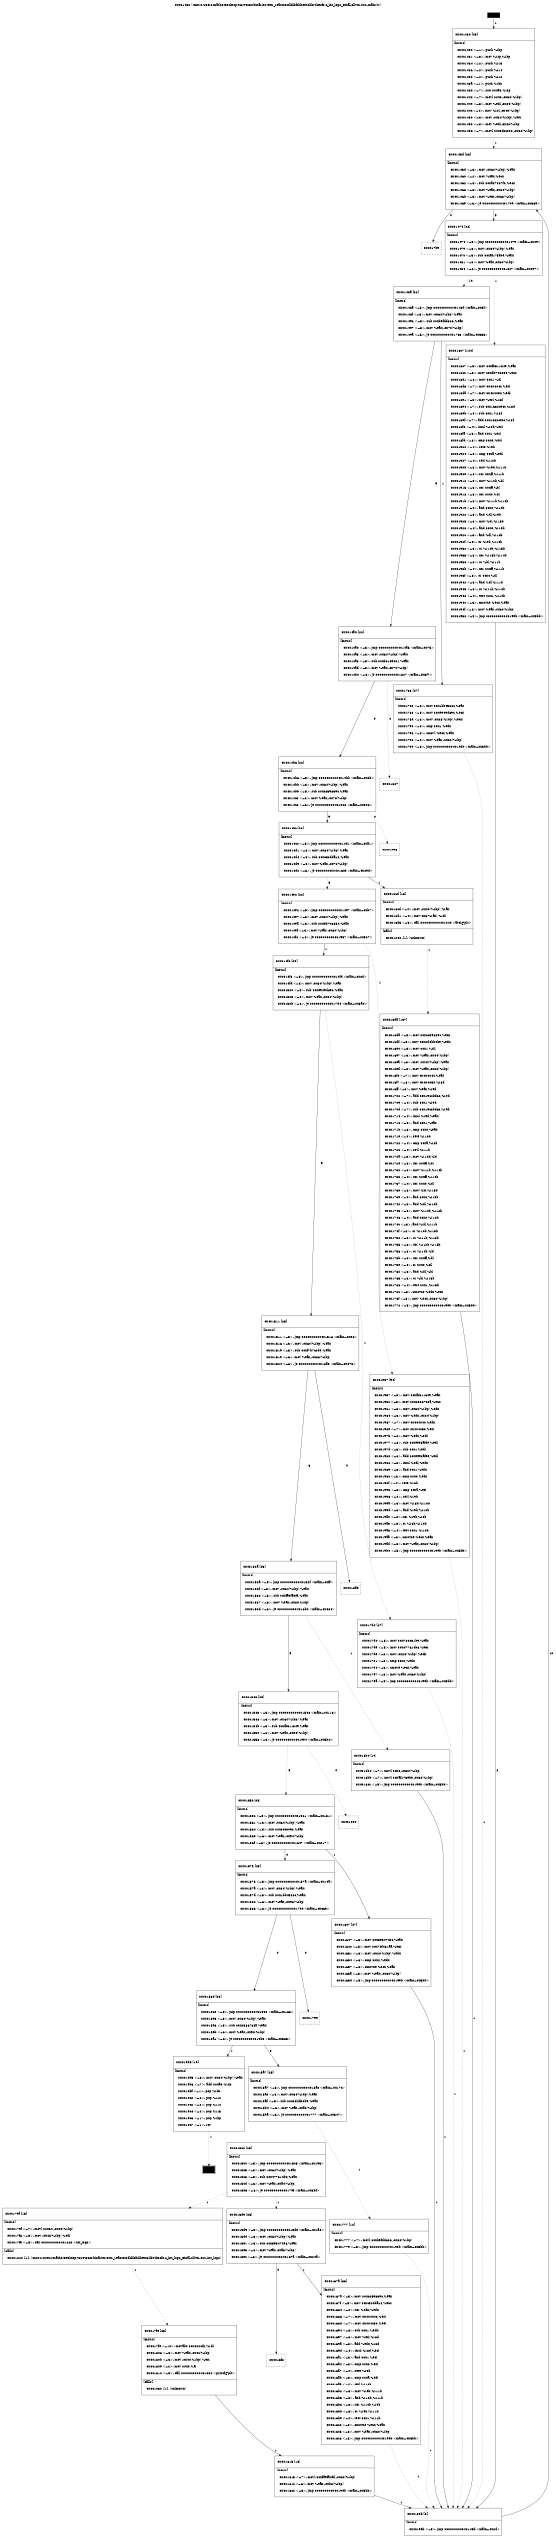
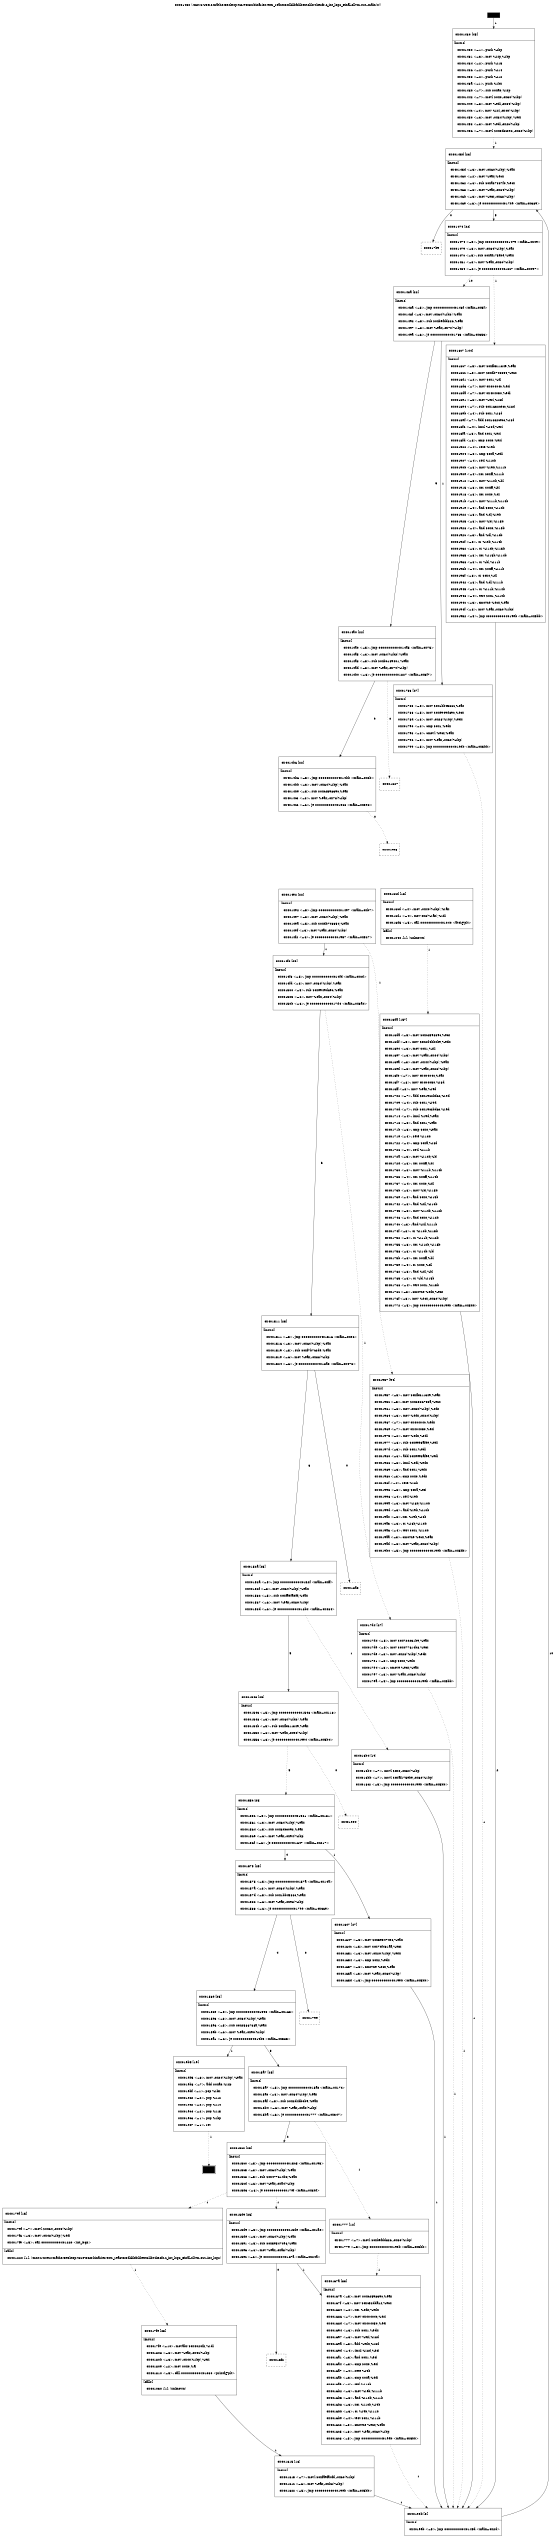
(327, 850) -> none
none -> (287, 2131)
(431, 2377) -> (377, 2263)
